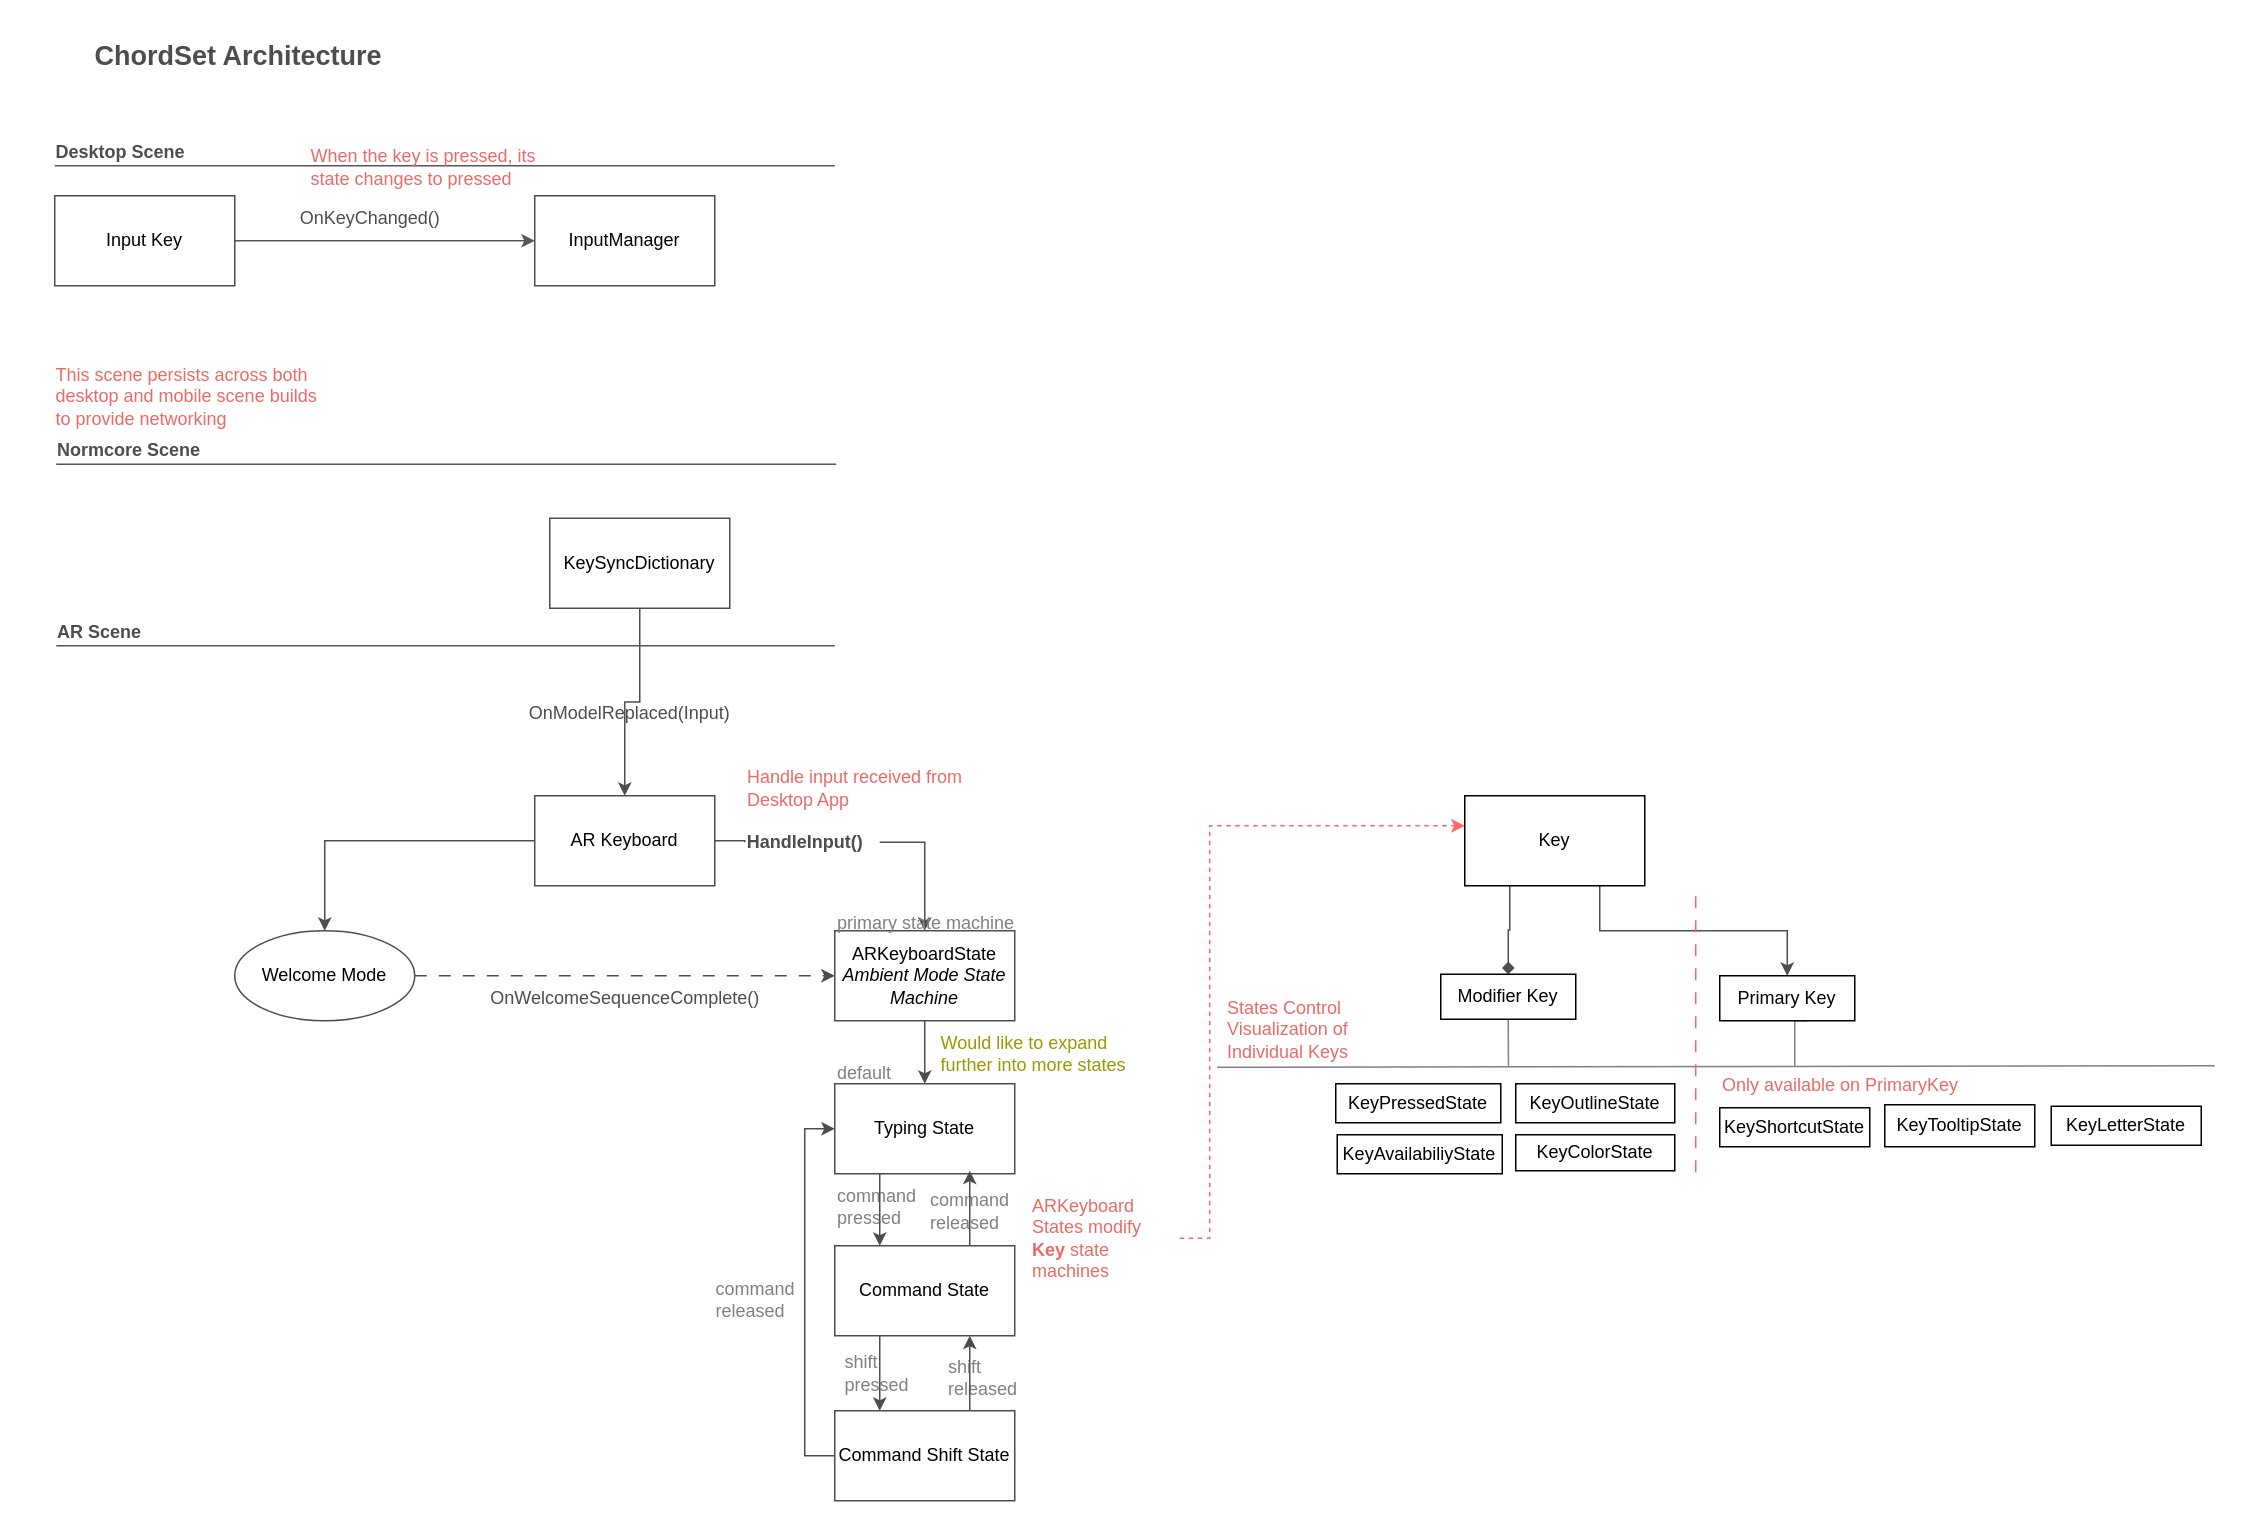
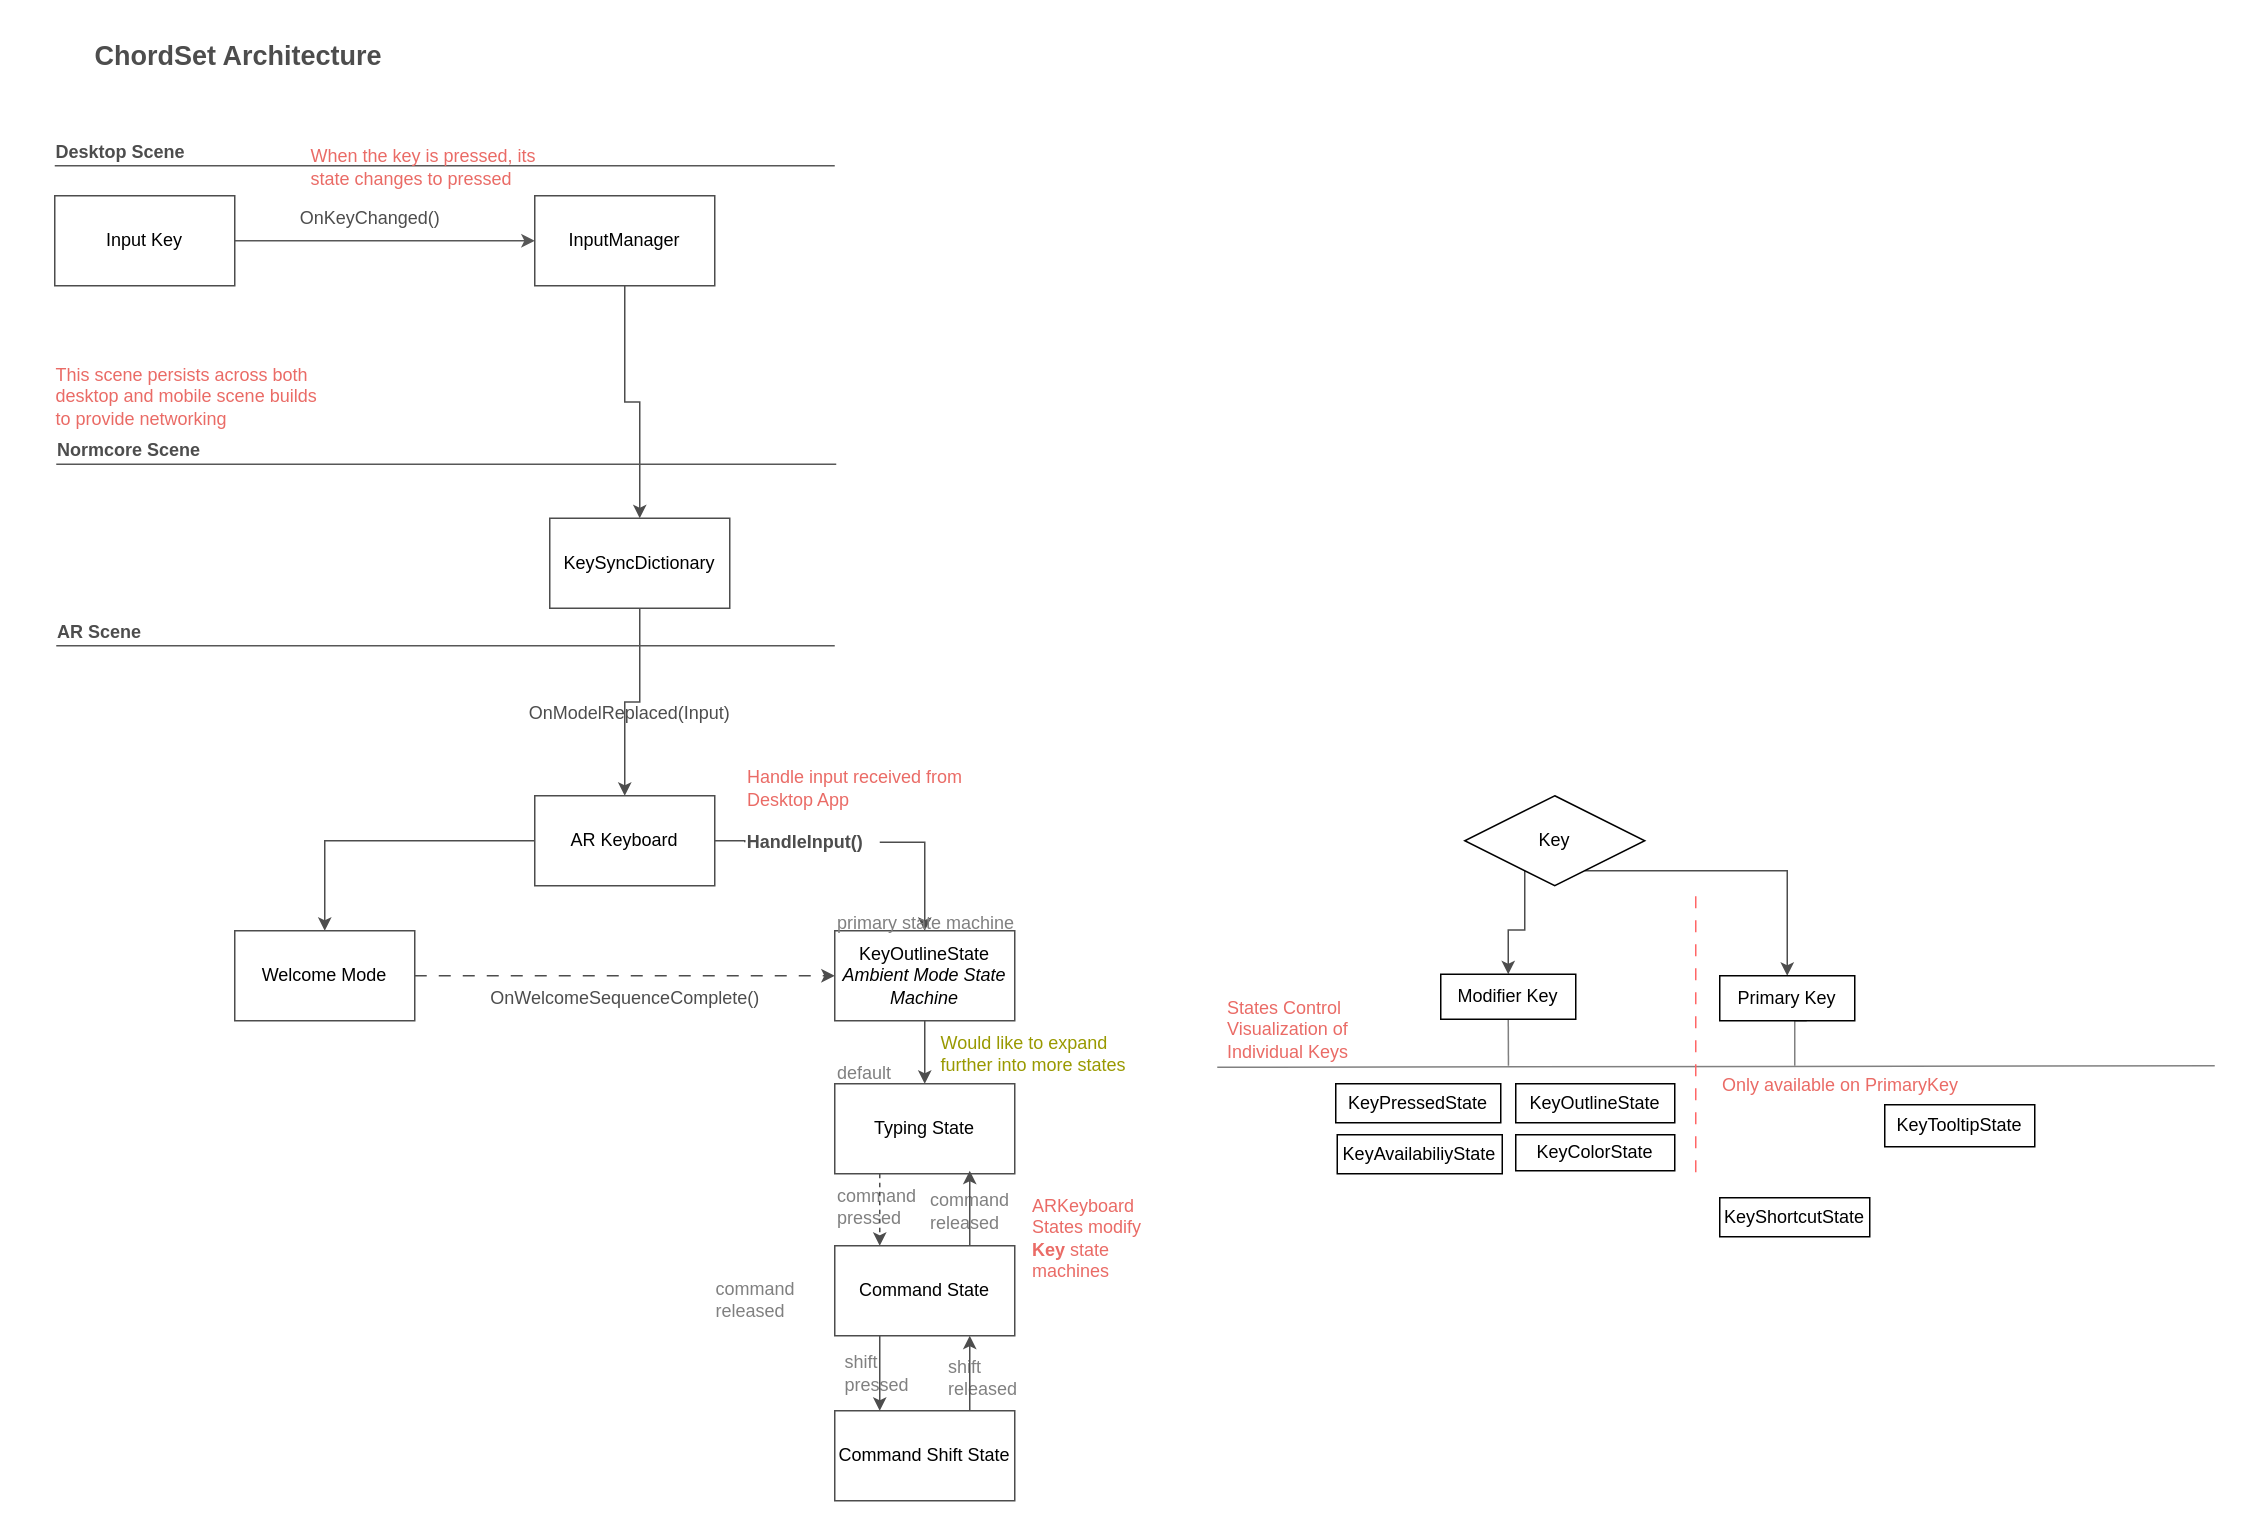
none -> (627, 402)
(1555, 841) -> (1555, 841)
(1210, 925) -> none
(1508, 962) -> (1508, 963)
(325, 976) -> (325, 976)
(925, 976) -> (925, 976)
(2126, 1126) -> none
(1795, 1127) -> (1795, 1217)
(880, 1206) -> (880, 1206)
(805, 1298) -> none
